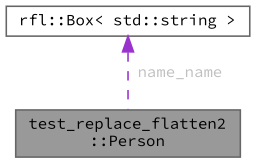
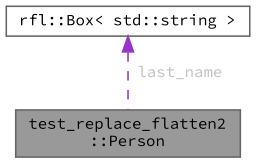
(176, 73) -> (176, 73)
